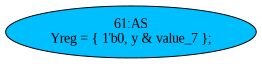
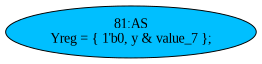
(131, 32) -> (131, 32)
